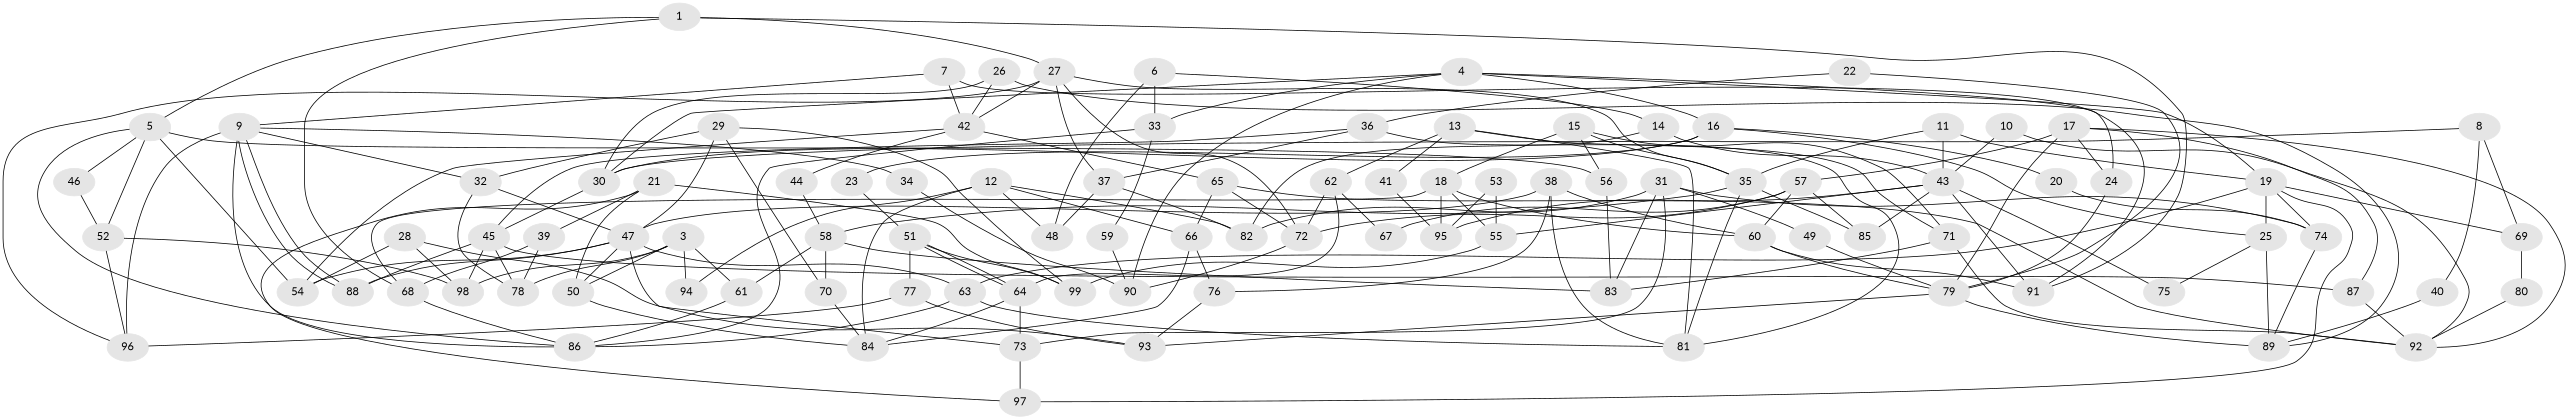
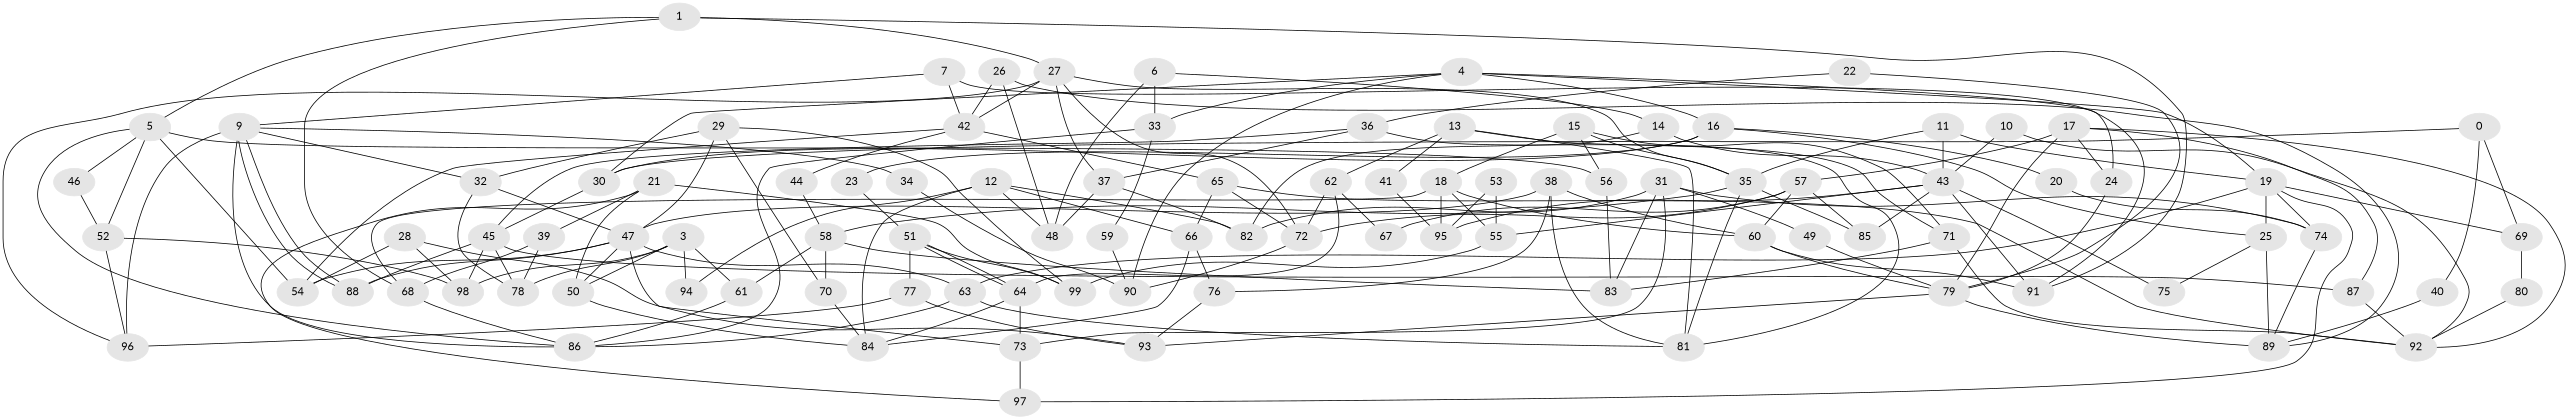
(781, 94) -> (1027, 158)
(2480, 127) -> (2480, 127)
